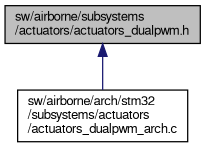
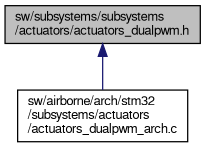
(103, 25) -> (103, 25)
